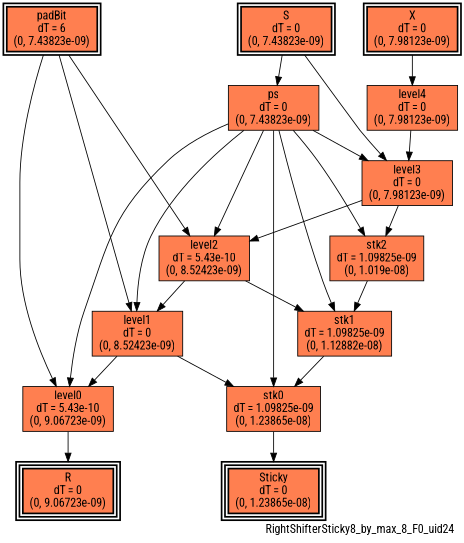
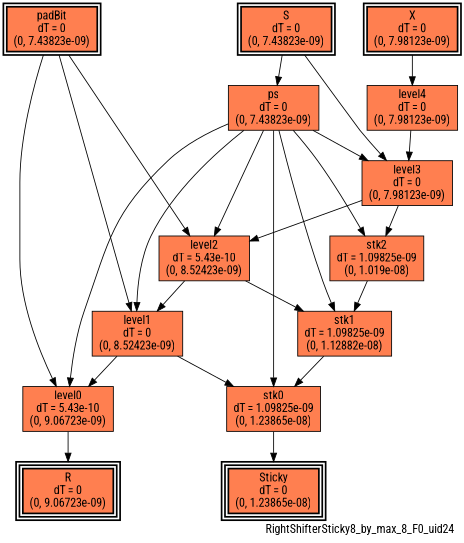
(52, 29) -> (52, 29)
